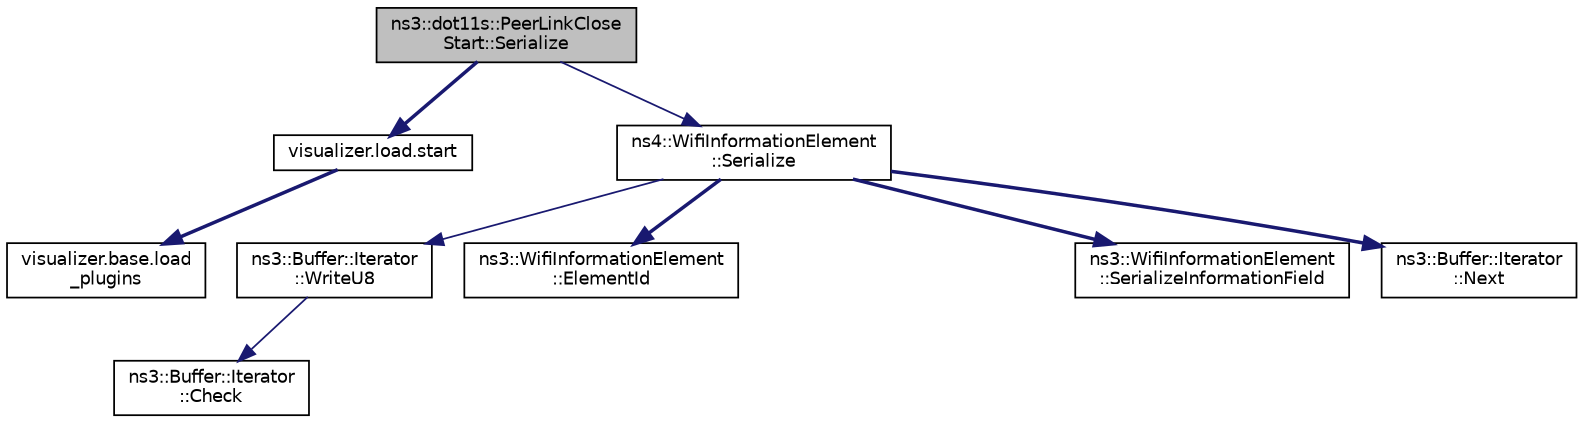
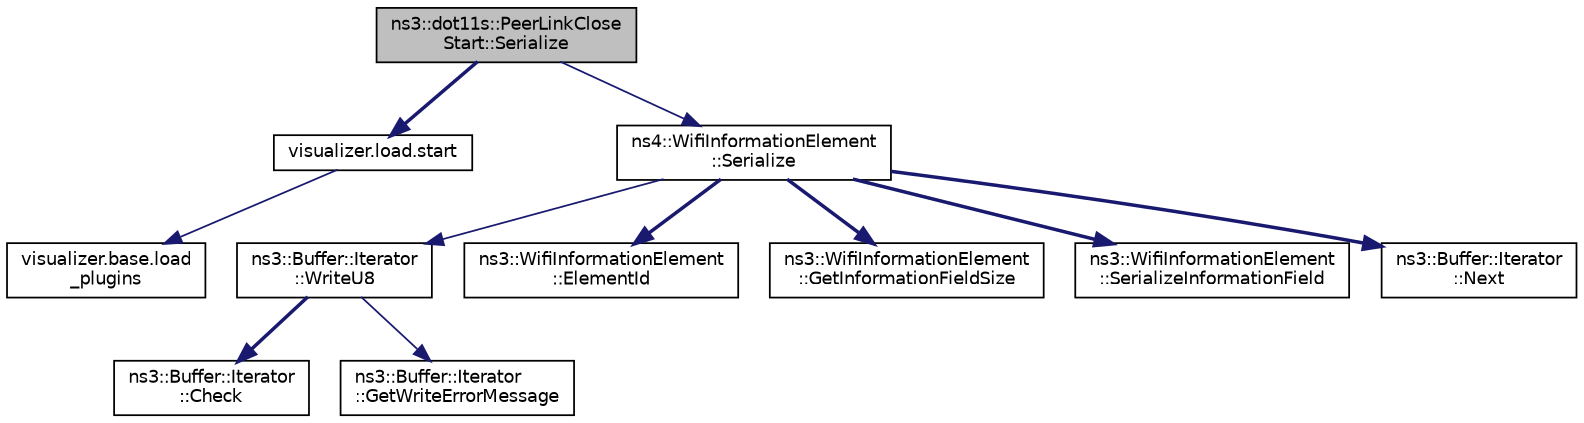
(259, 203) -> (259, 203)
none -> (907, 270)
(280, 323) -> (280, 323)
none -> (457, 388)
